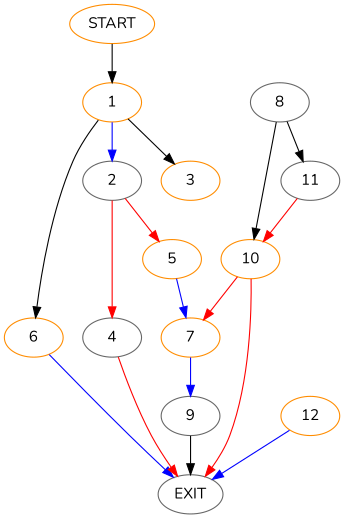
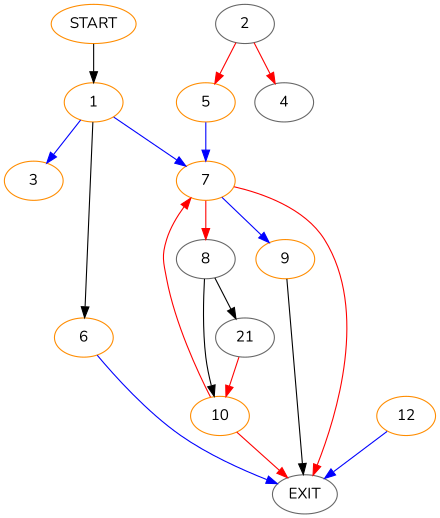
(112, 136) -> (145, 138)
(147, 138) -> (67, 137)
(310, 181) -> (245, 338)
none -> (206, 215)
(141, 414) -> (345, 299)
(191, 416) -> (285, 259)
